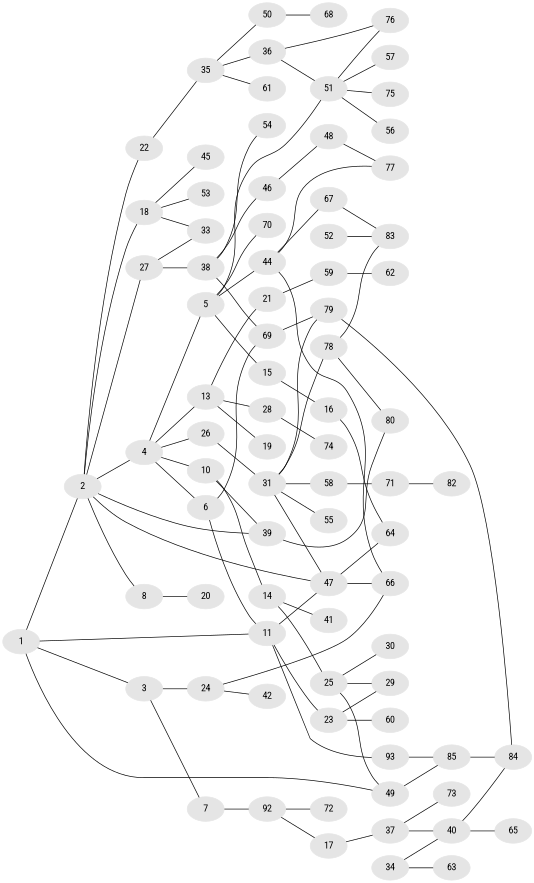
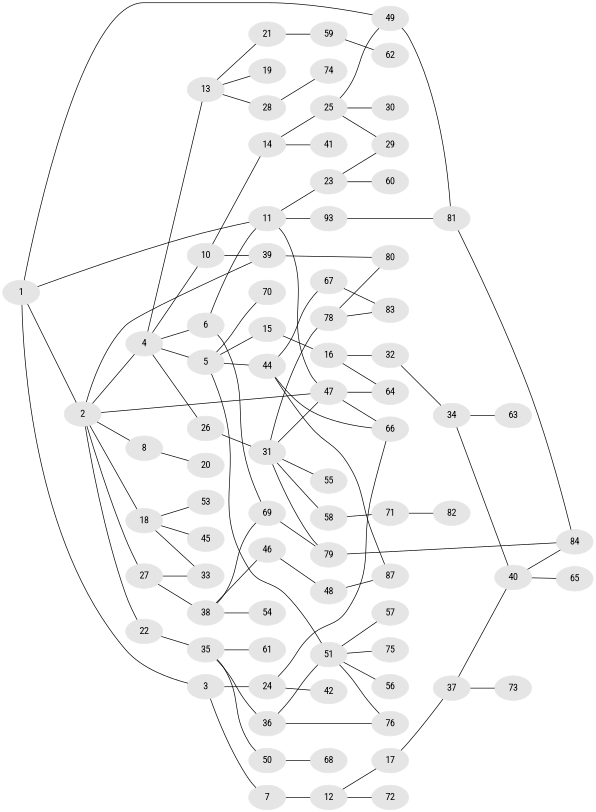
(390, 168) -> (390, 576)
(329, 236) -> none
none -> (390, 355)
(452, 757) -> (452, 219)
(267, 809) -> (329, 797)
